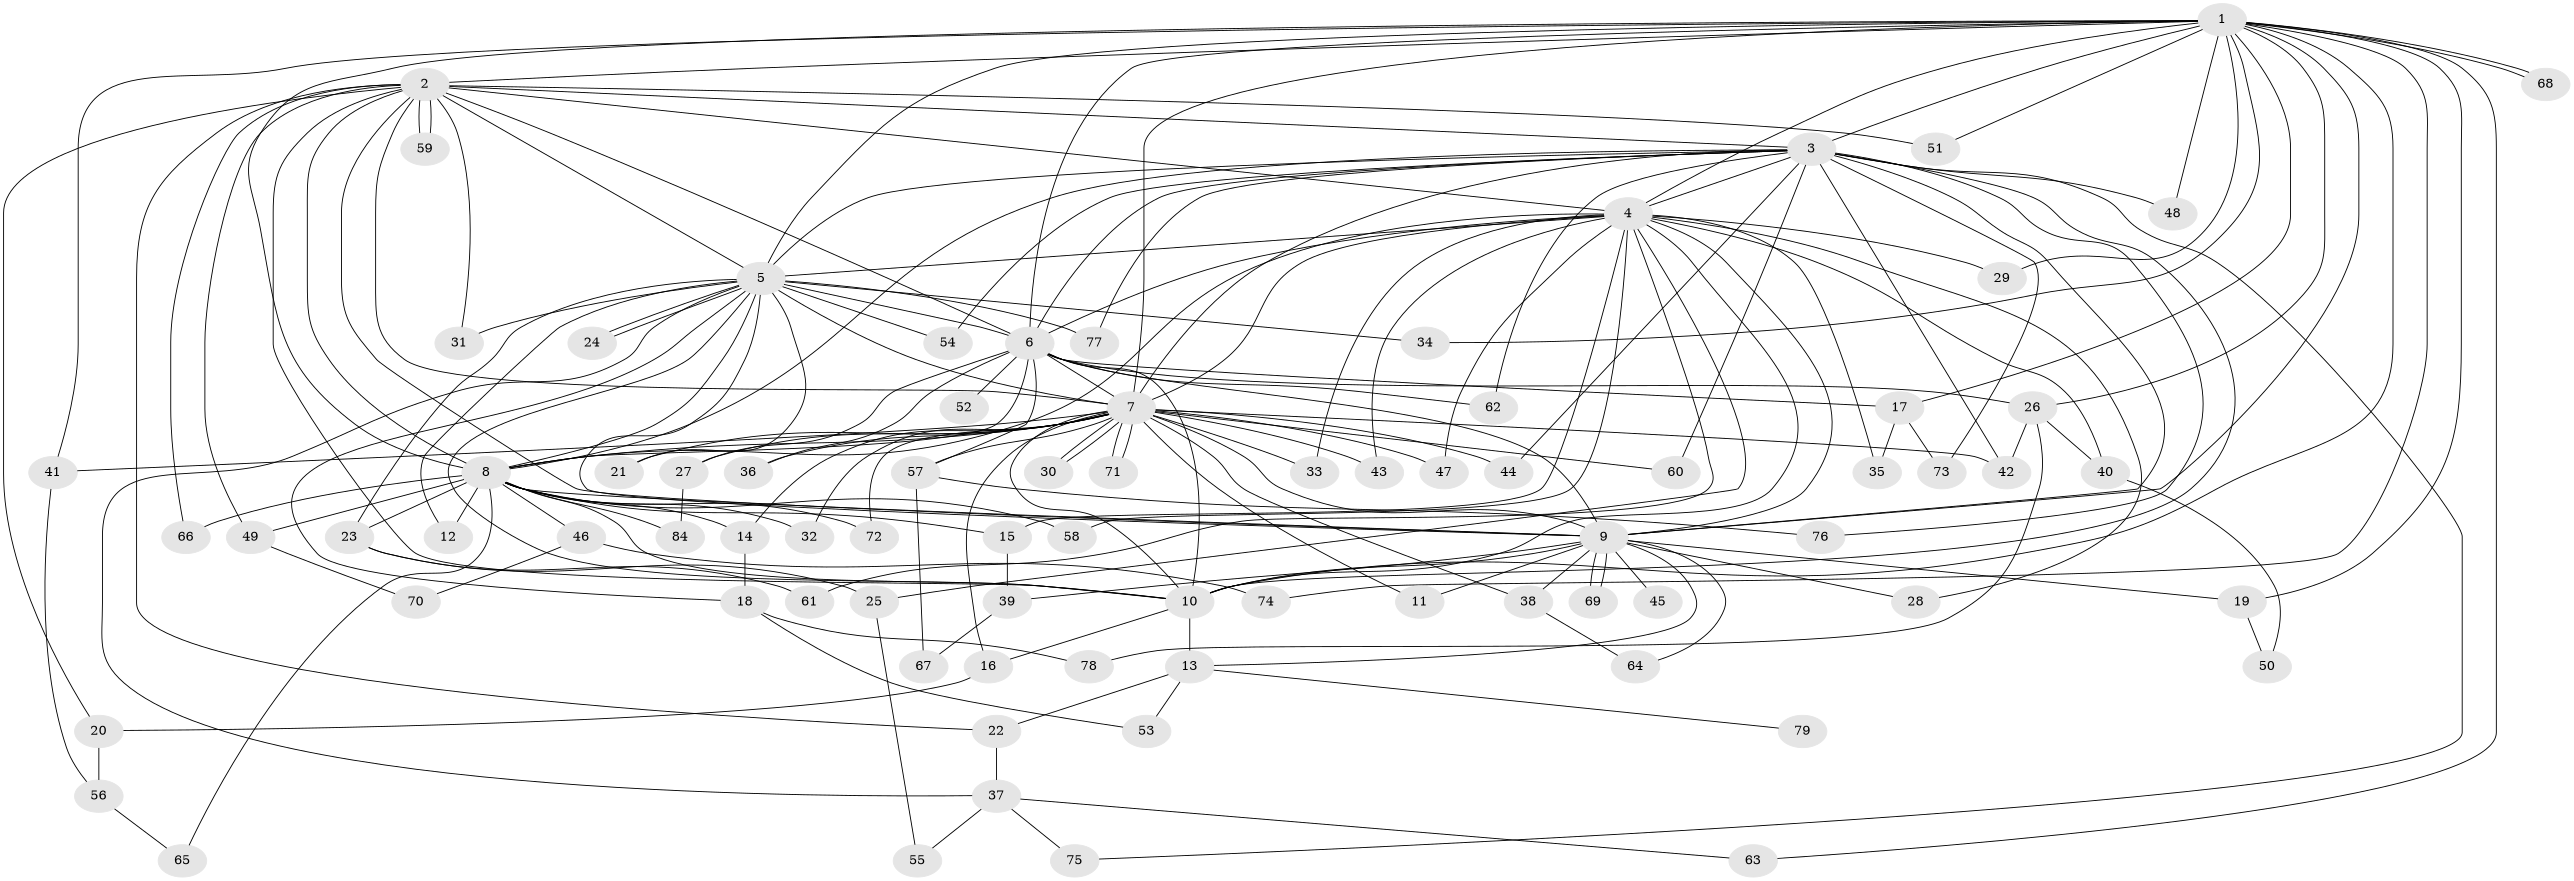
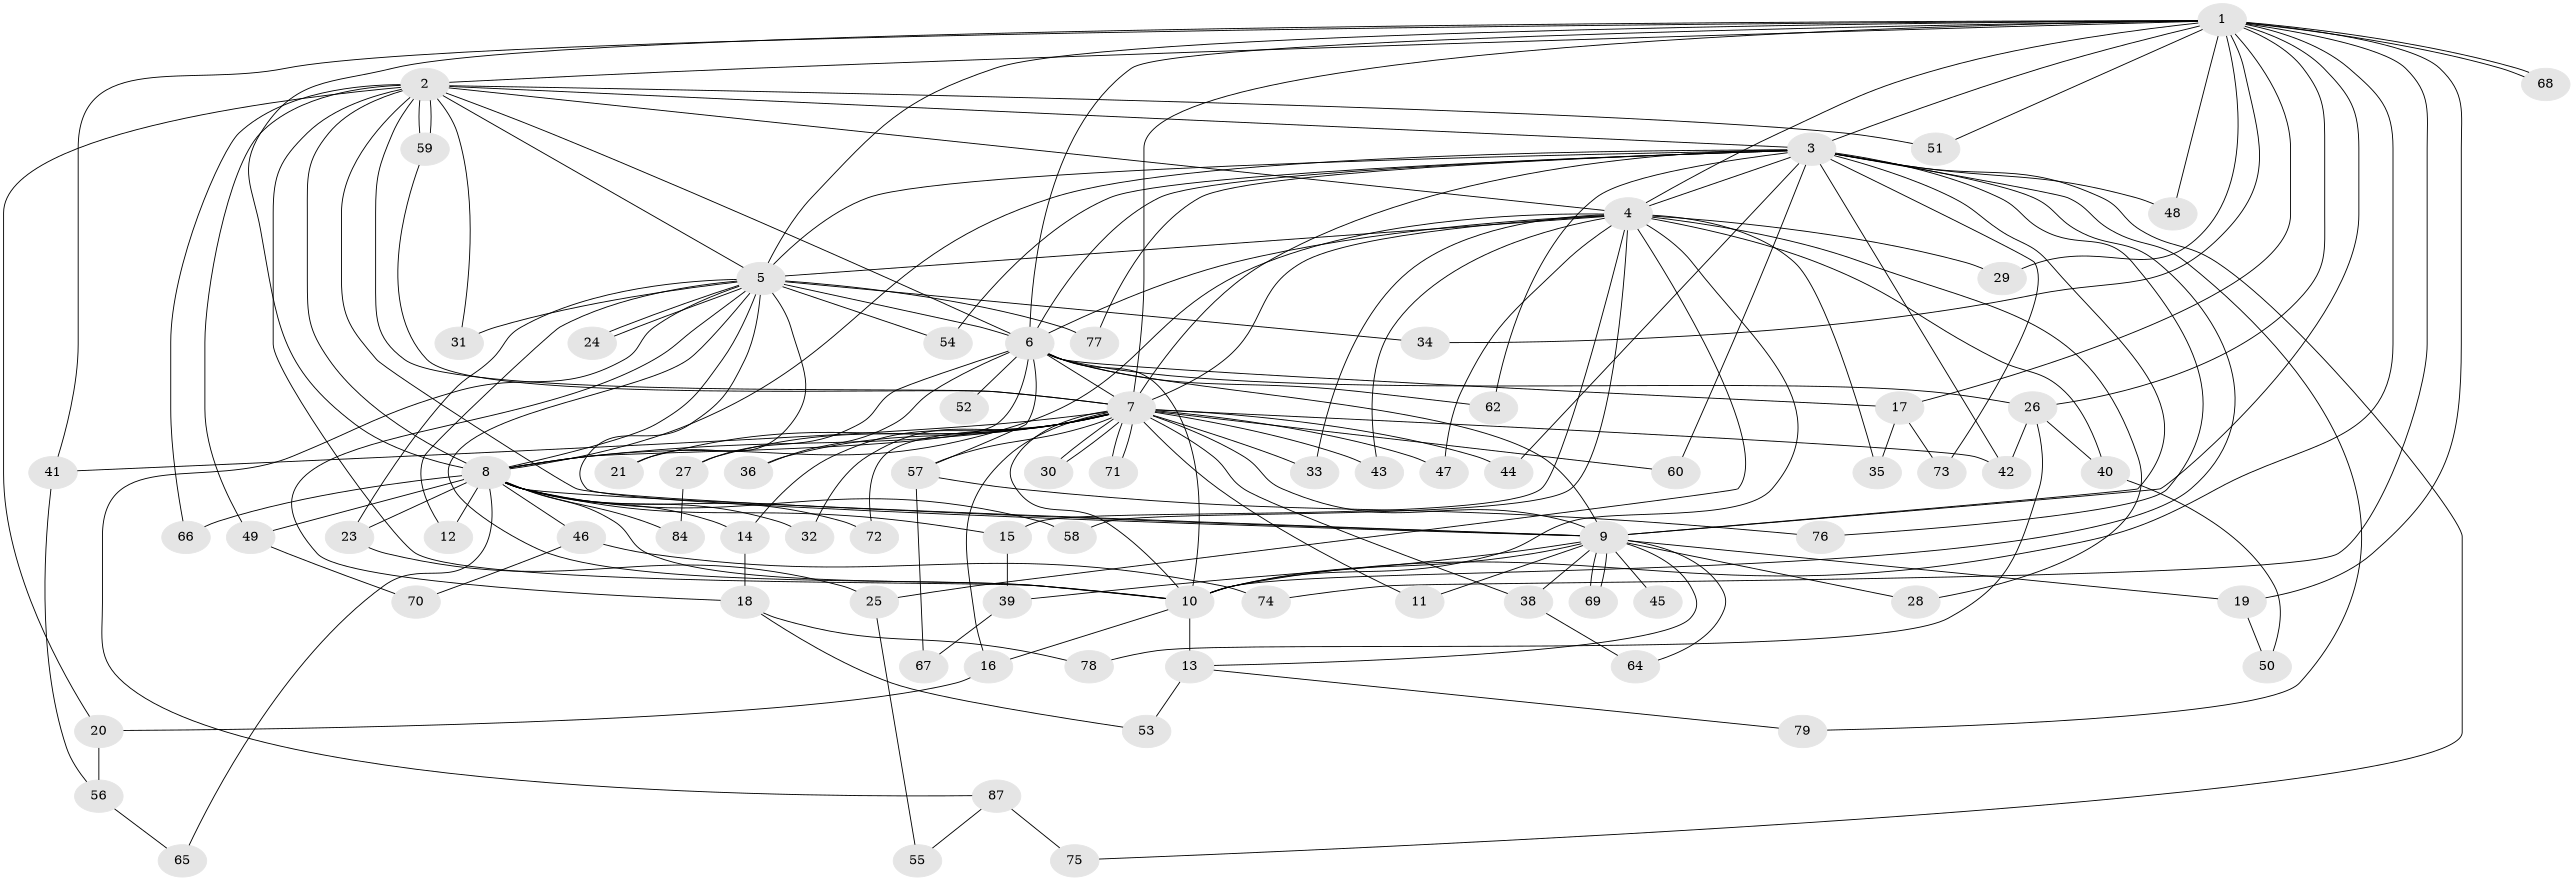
(936, 366) -> (444, 367)
(1830, 410) -> none
none -> (2357, 502)
(810, 602) -> none
(997, 731) -> none
(997, 796) -> (997, 796)
(1753, 861) -> none
